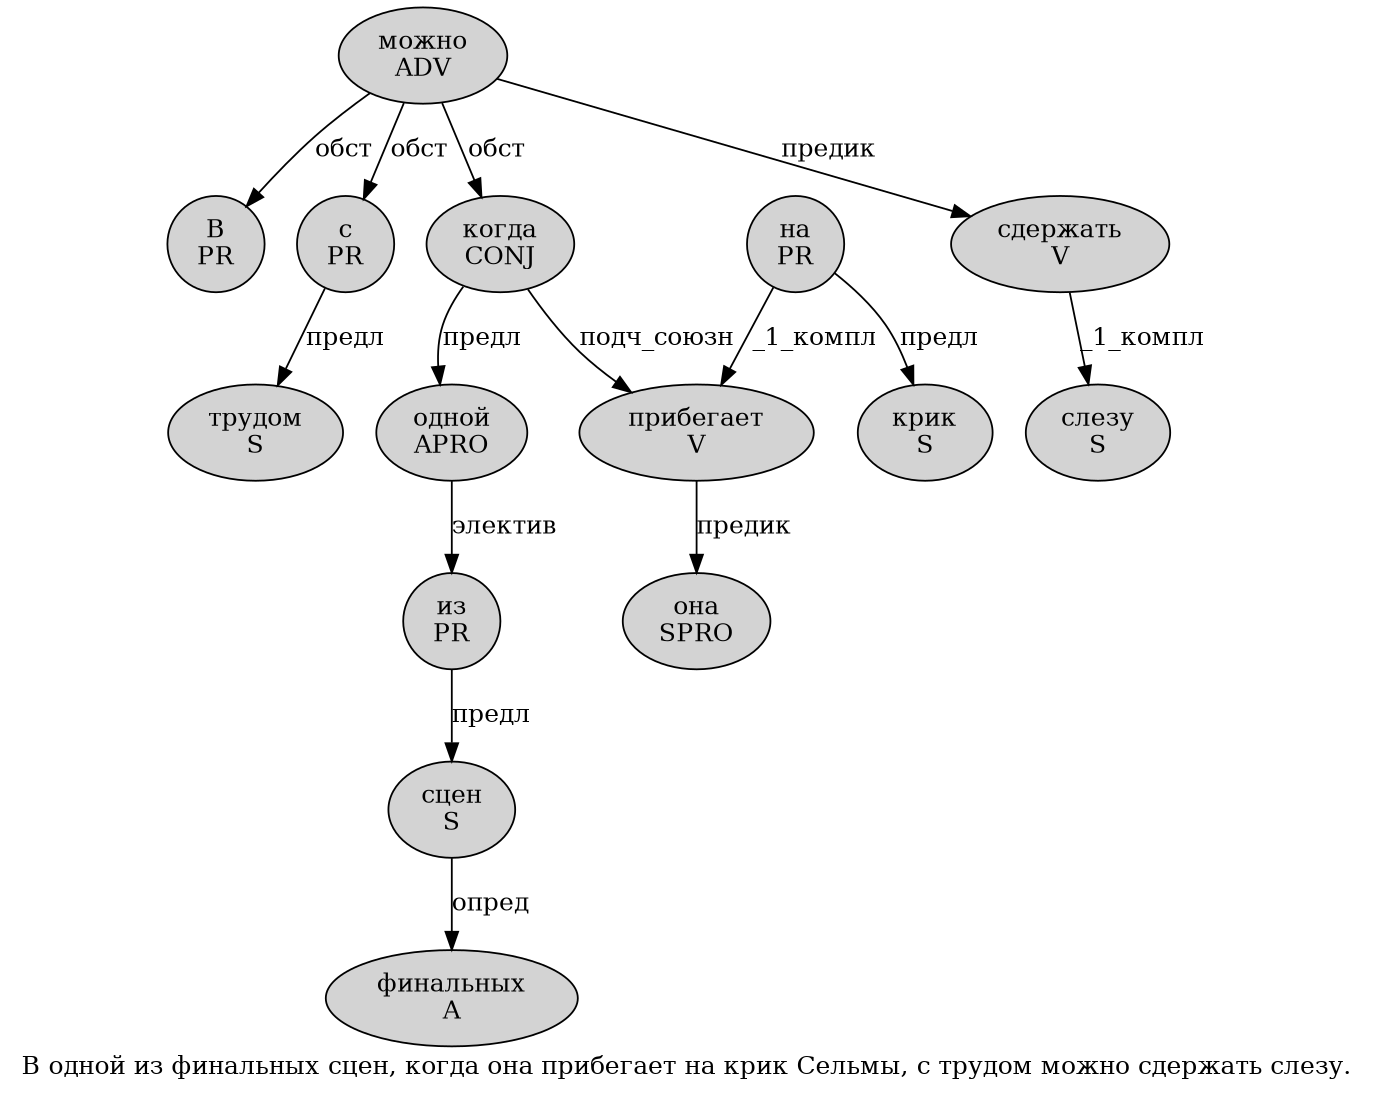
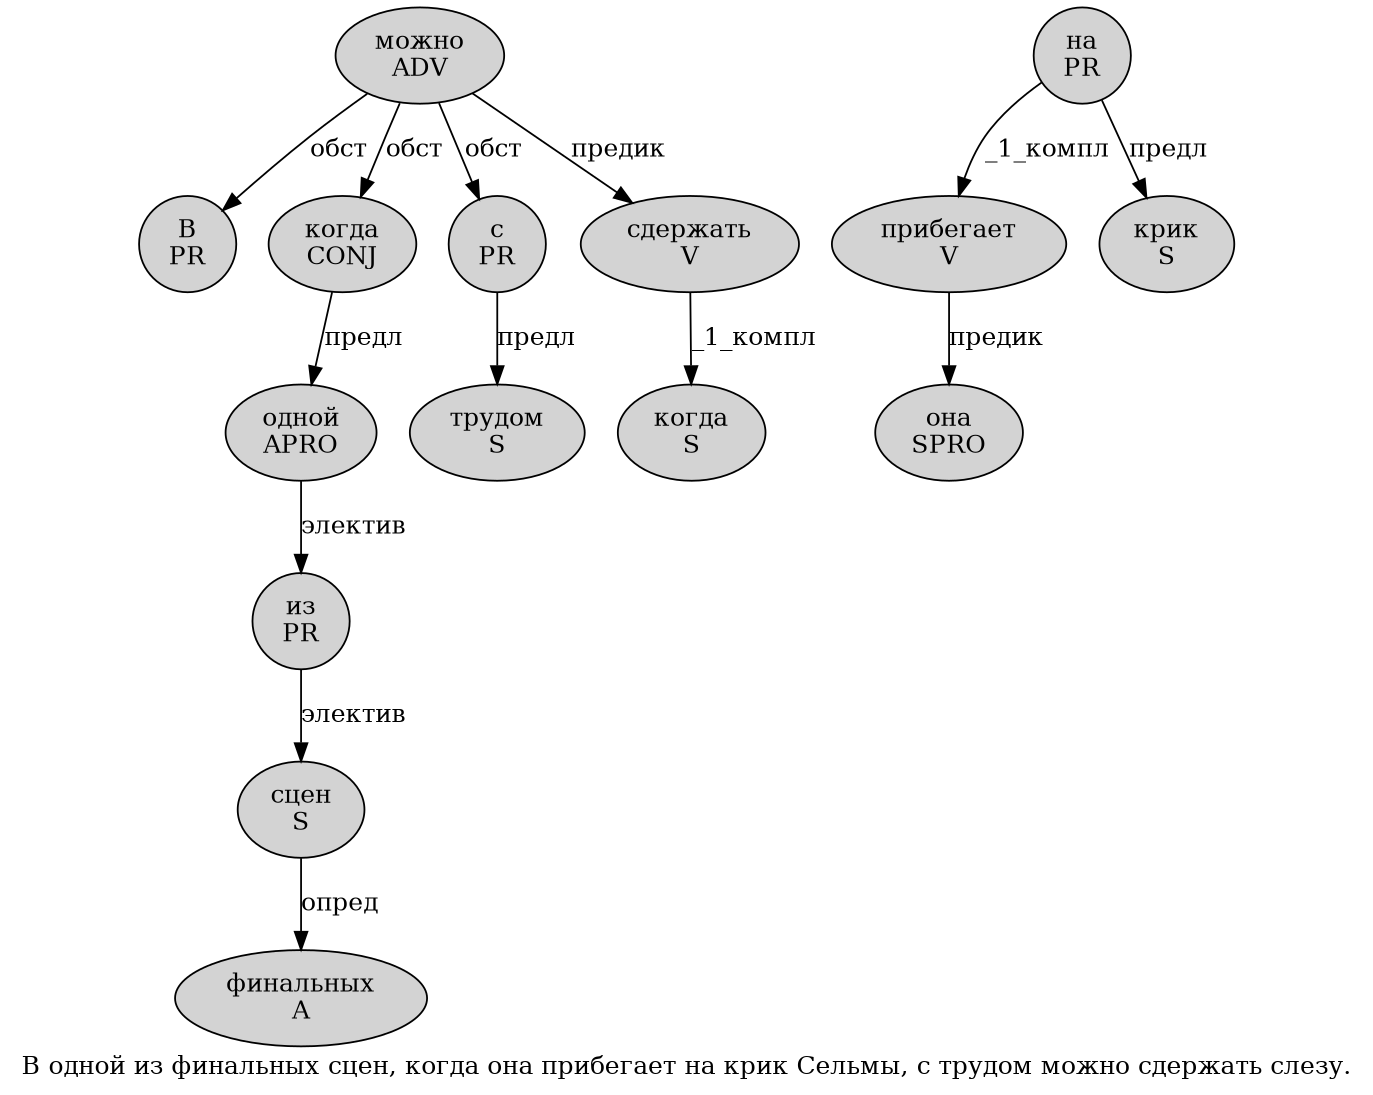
(568, 340) -> none
(1098, 433) -> (692, 433)
(491, 715) -> (354, 715)
